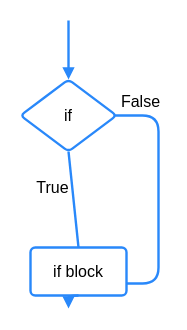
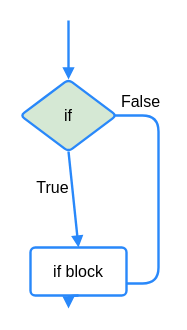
(69, 116) -> (69, 116)
(78, 239) -> (77, 234)
